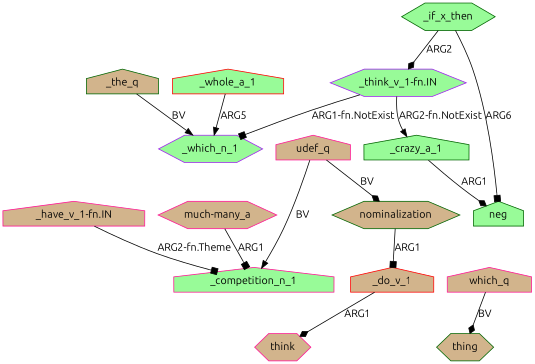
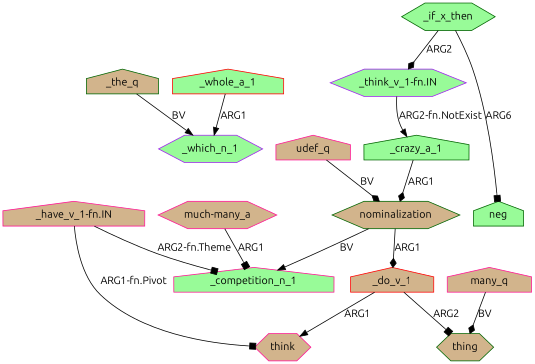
(303, 113) -> none
(234, 116) -> (234, 116)
(453, 181) -> (408, 176)
(291, 212) -> (327, 248)
(394, 244) -> (394, 244)
(489, 281) -> (489, 281)
none -> (424, 310)
(341, 312) -> (341, 312)
none -> (135, 319)
